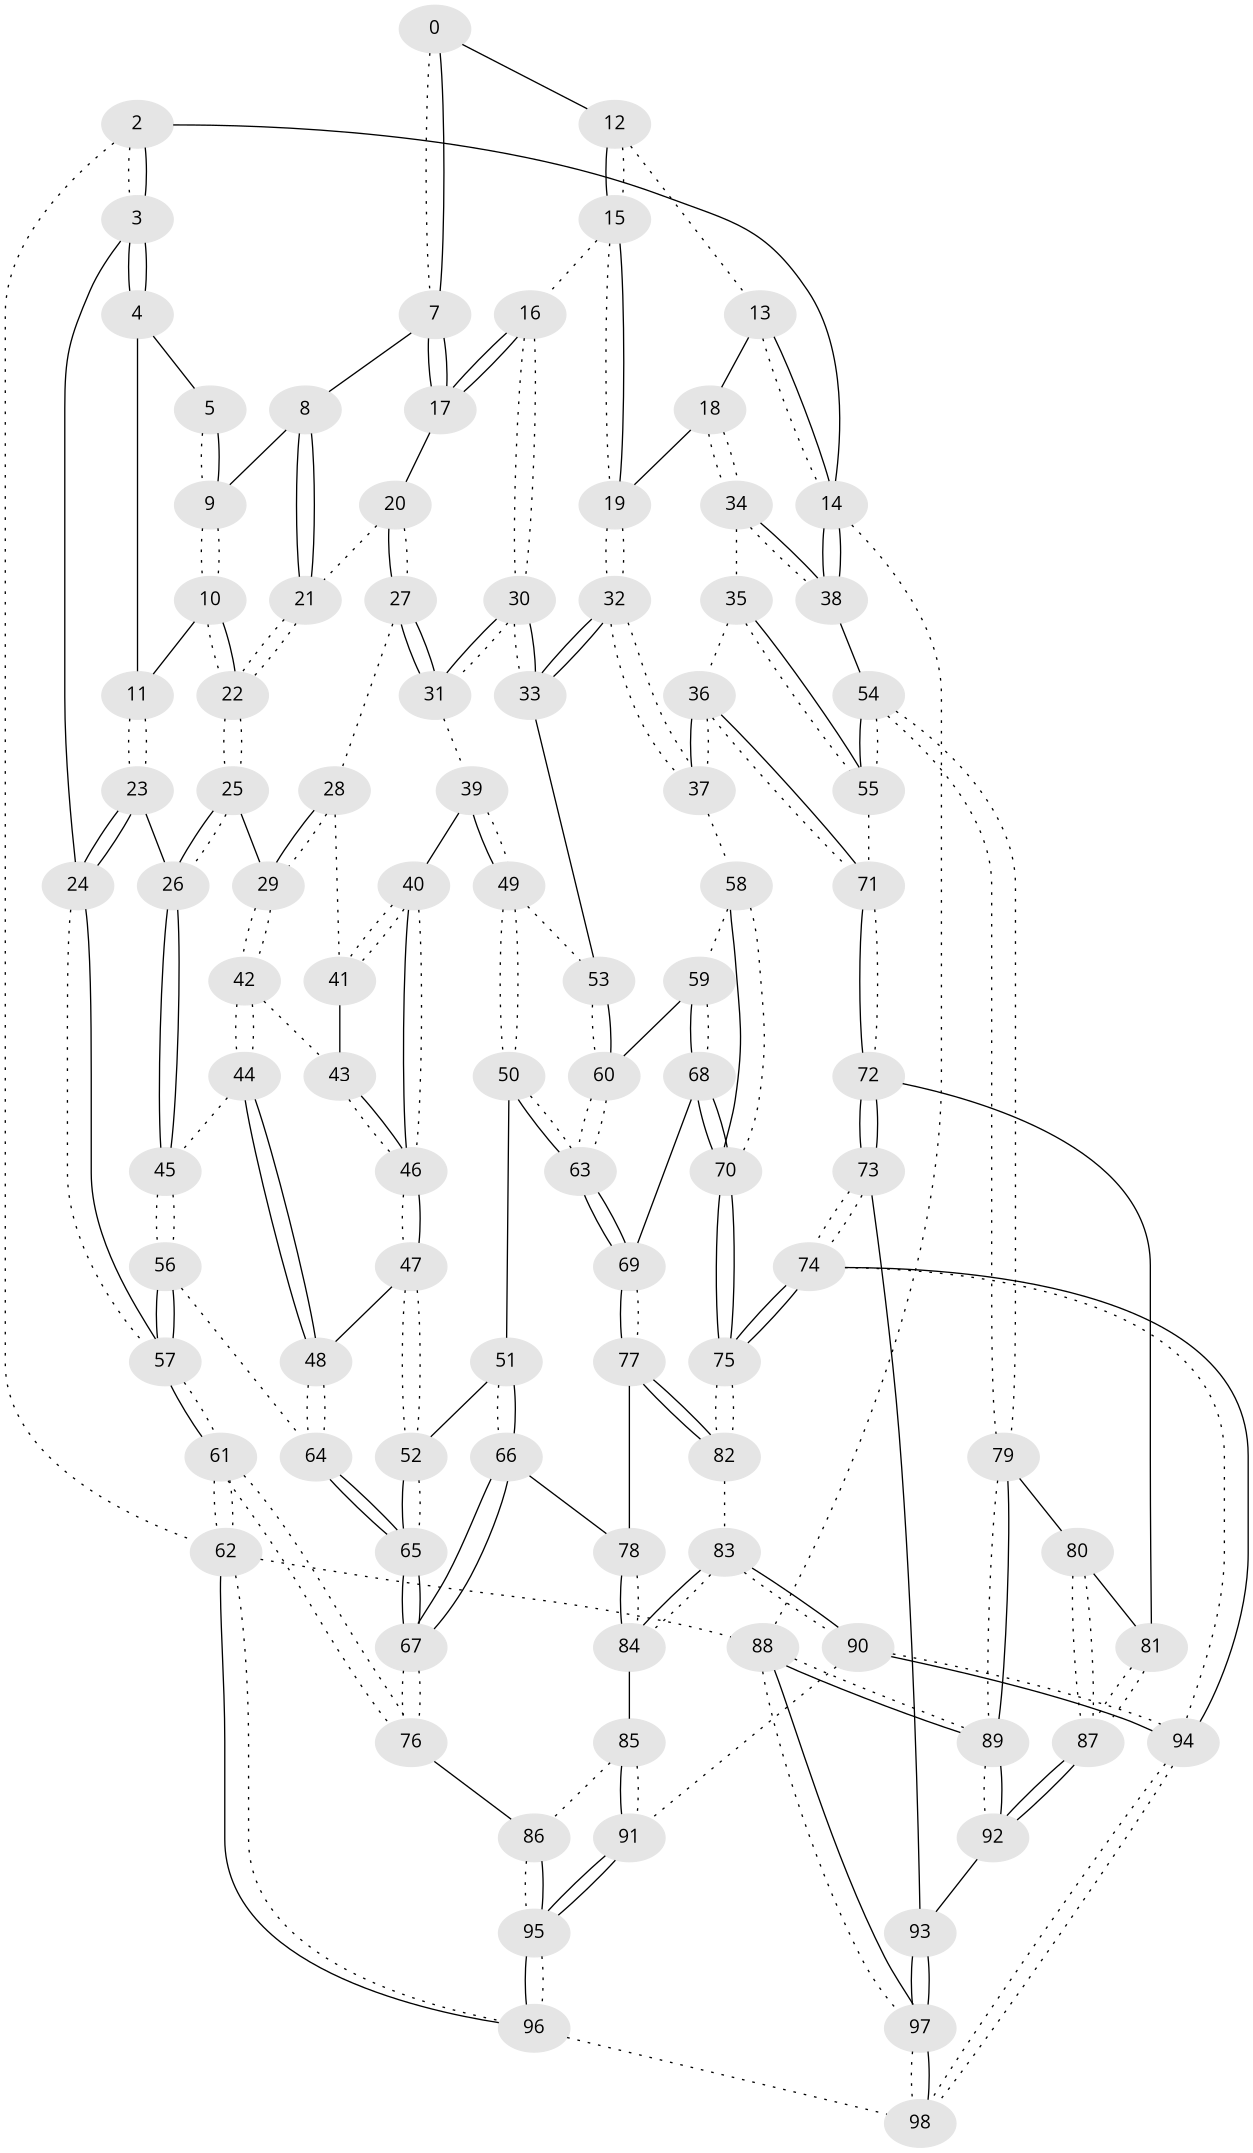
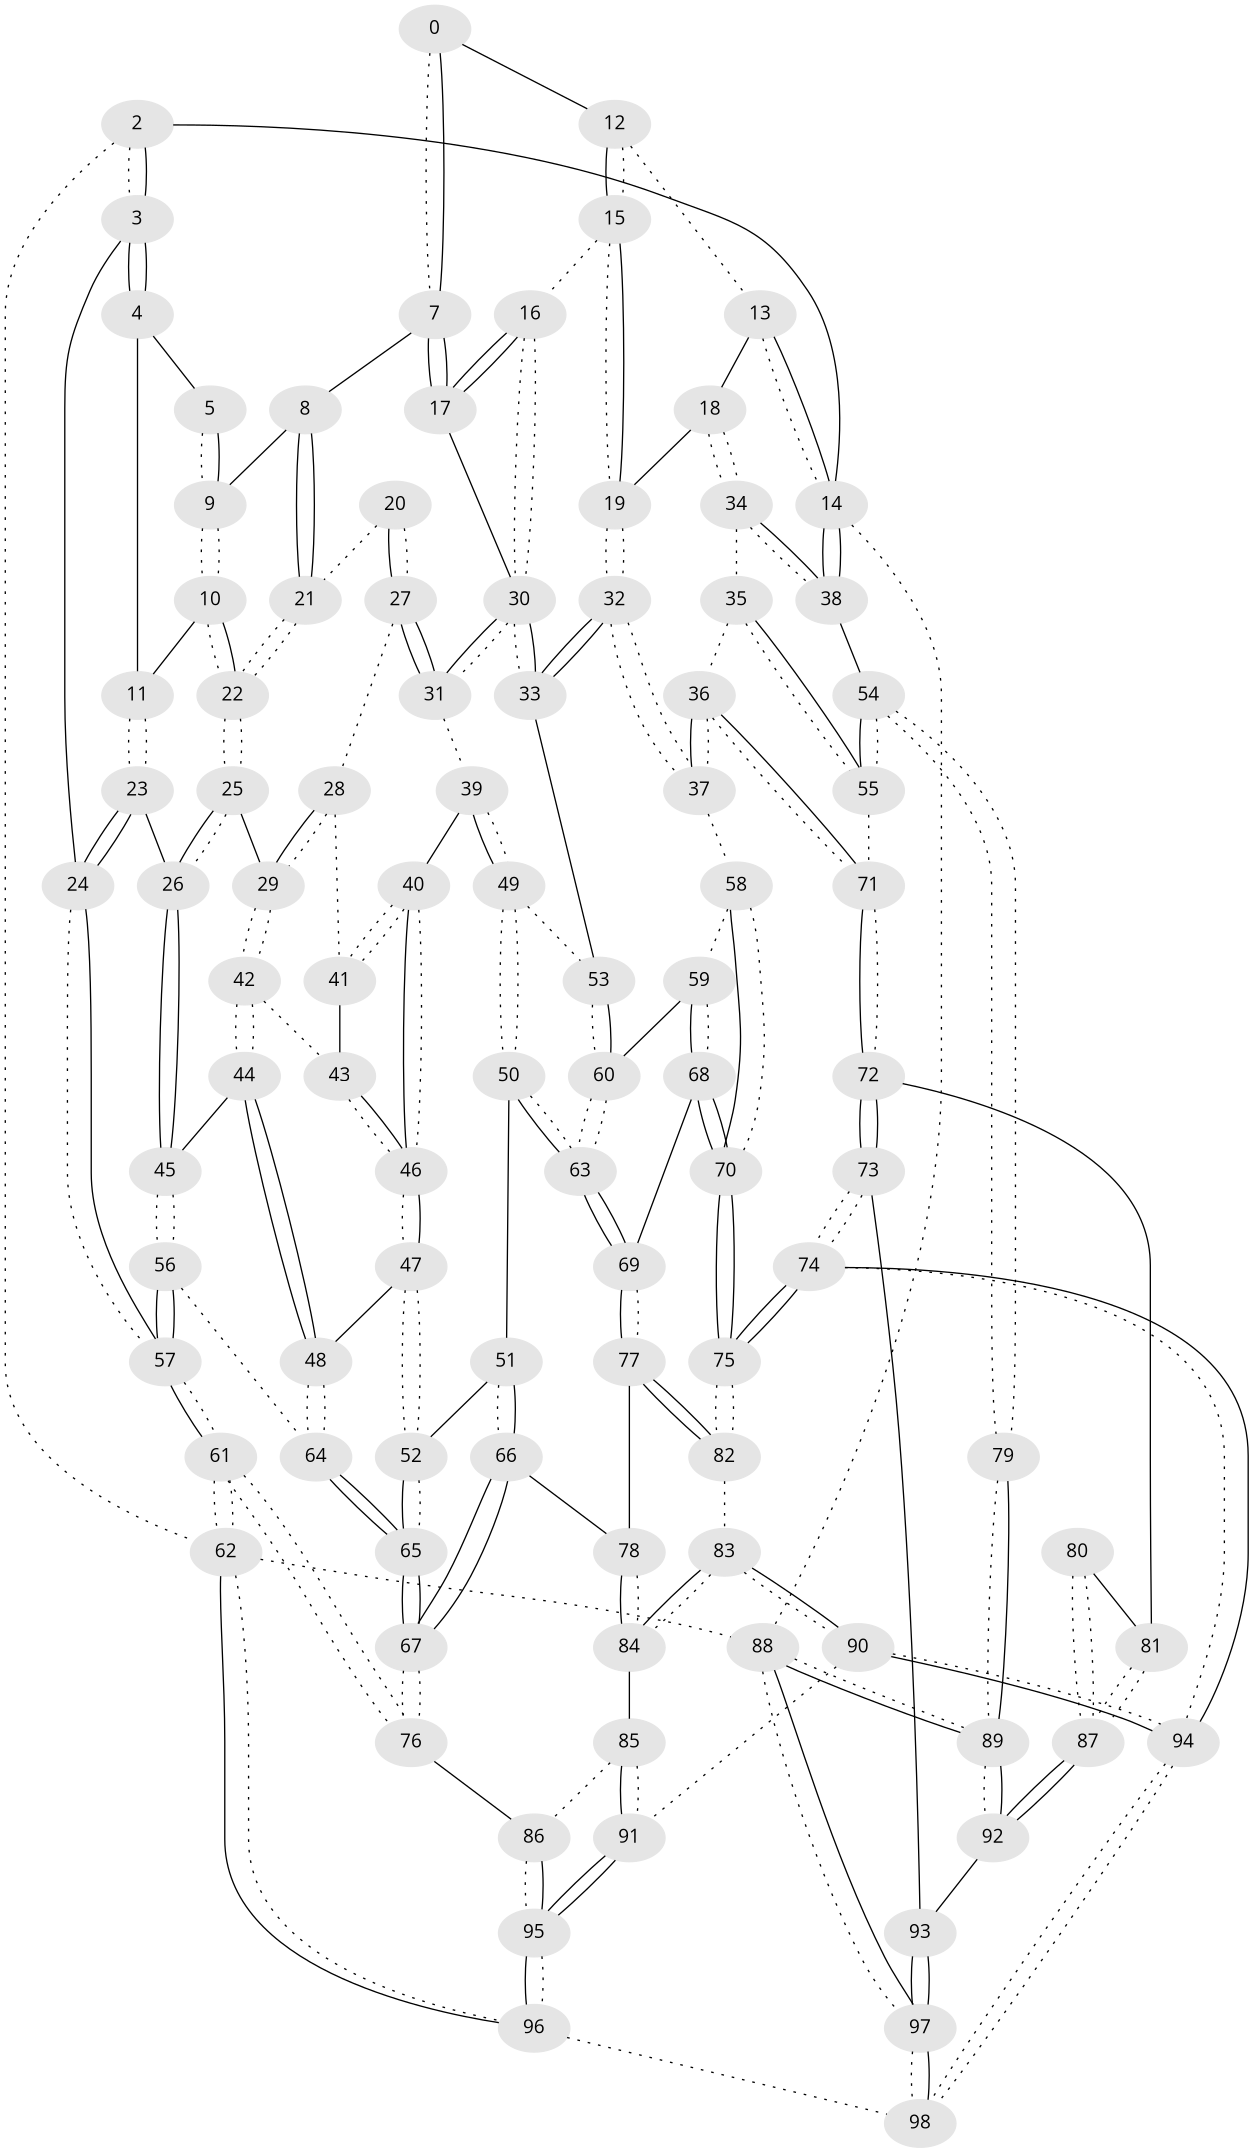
(418, 457) -> (480, 505)
(205, 1124) -> (205, 1124)
(1041, 1505) -> none
